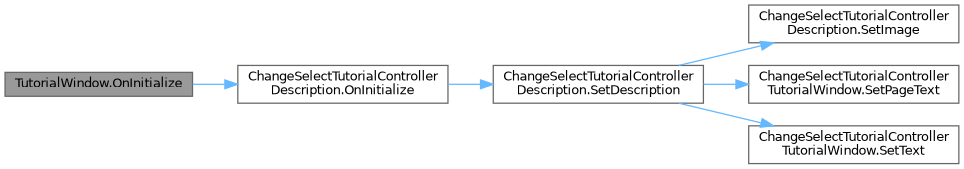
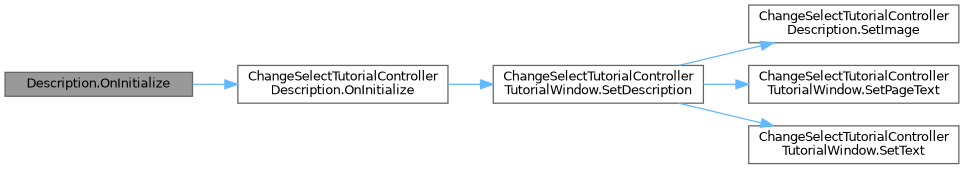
(99, 84) -> (99, 84)
(598, 84) -> (598, 84)
